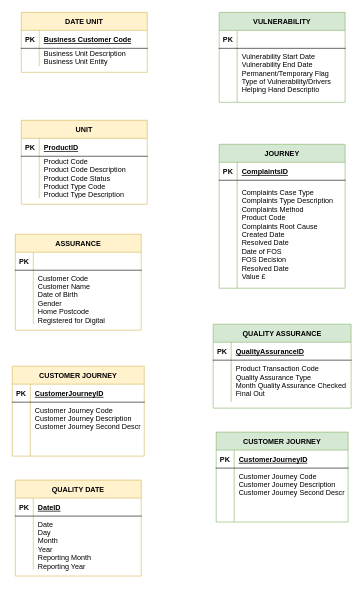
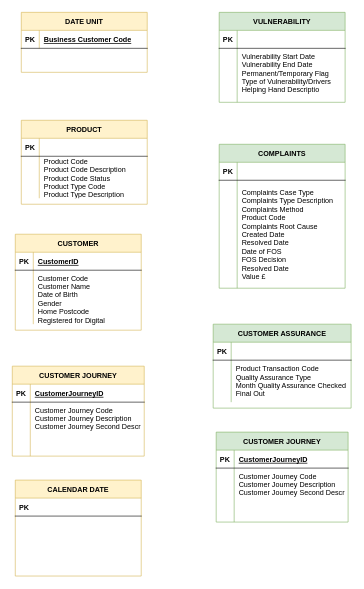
(93, 57) -> none
(84, 130) -> (84, 130)
(93, 147) -> none
(282, 154) -> (282, 154)
(291, 171) -> none
(78, 244) -> (78, 244)
none -> (87, 261)
(282, 334) -> (282, 334)
(291, 351) -> none
(78, 490) -> (78, 490)
(87, 507) -> none
(87, 543) -> none
